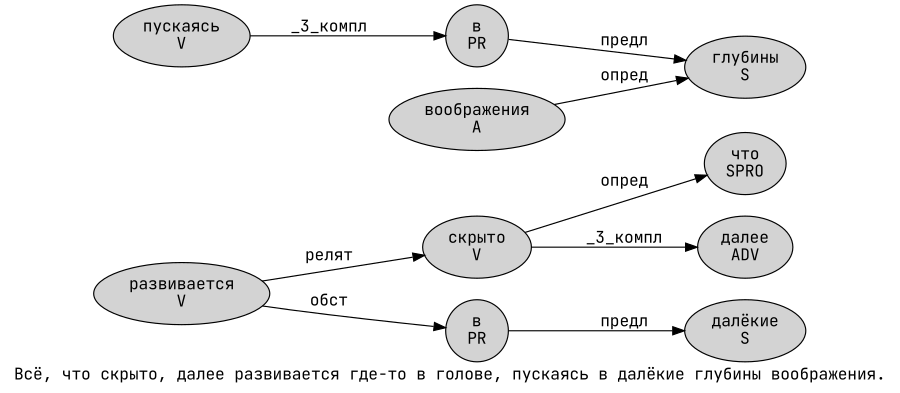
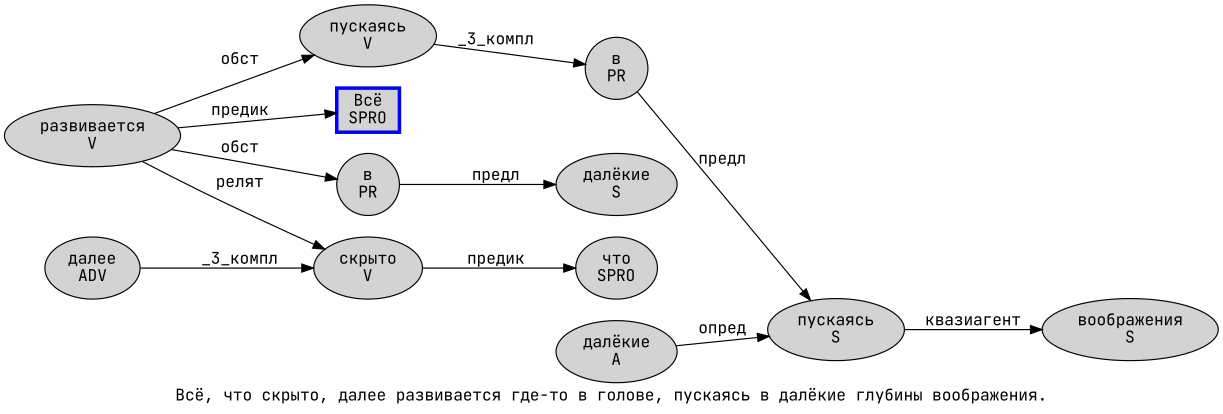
(745, 67) -> (836, 330)
none -> (229, 86)
none -> (368, 110)
(477, 119) -> (617, 352)
(625, 182) -> (496, 259)
(608, 247) -> (221, 268)
none -> (1130, 330)
